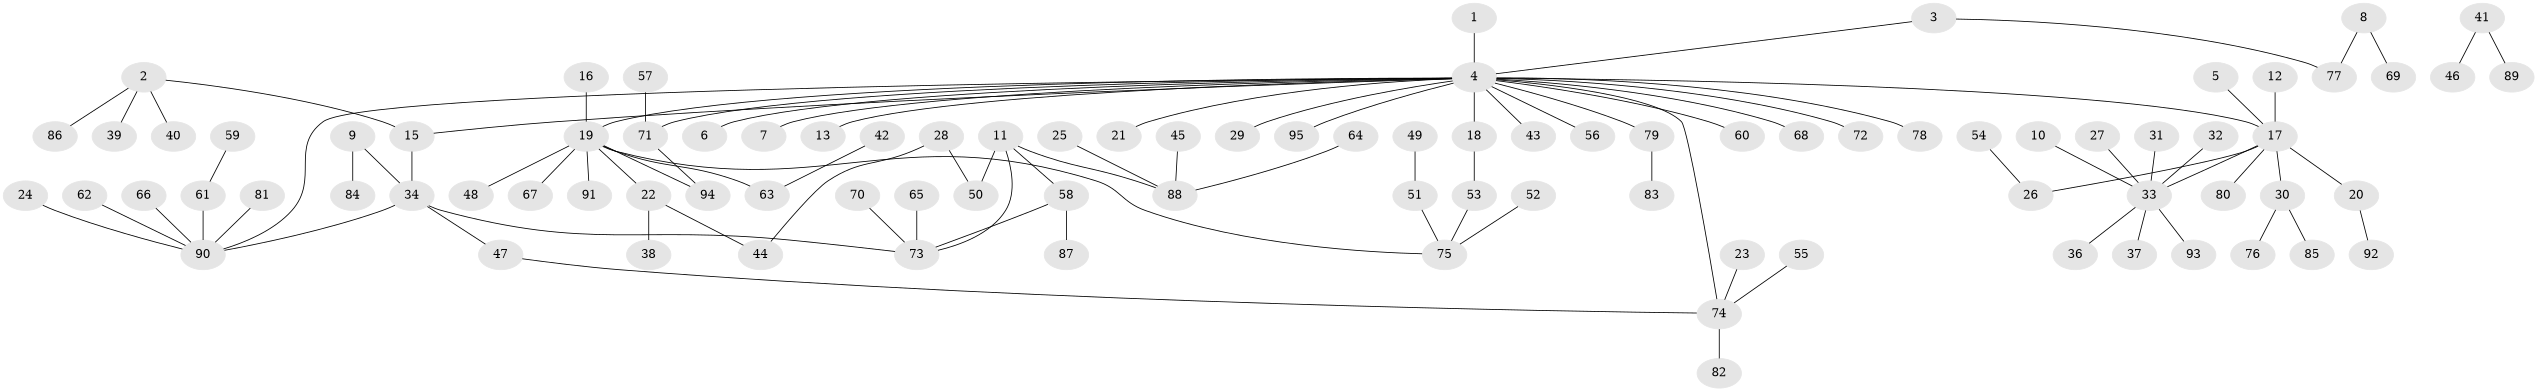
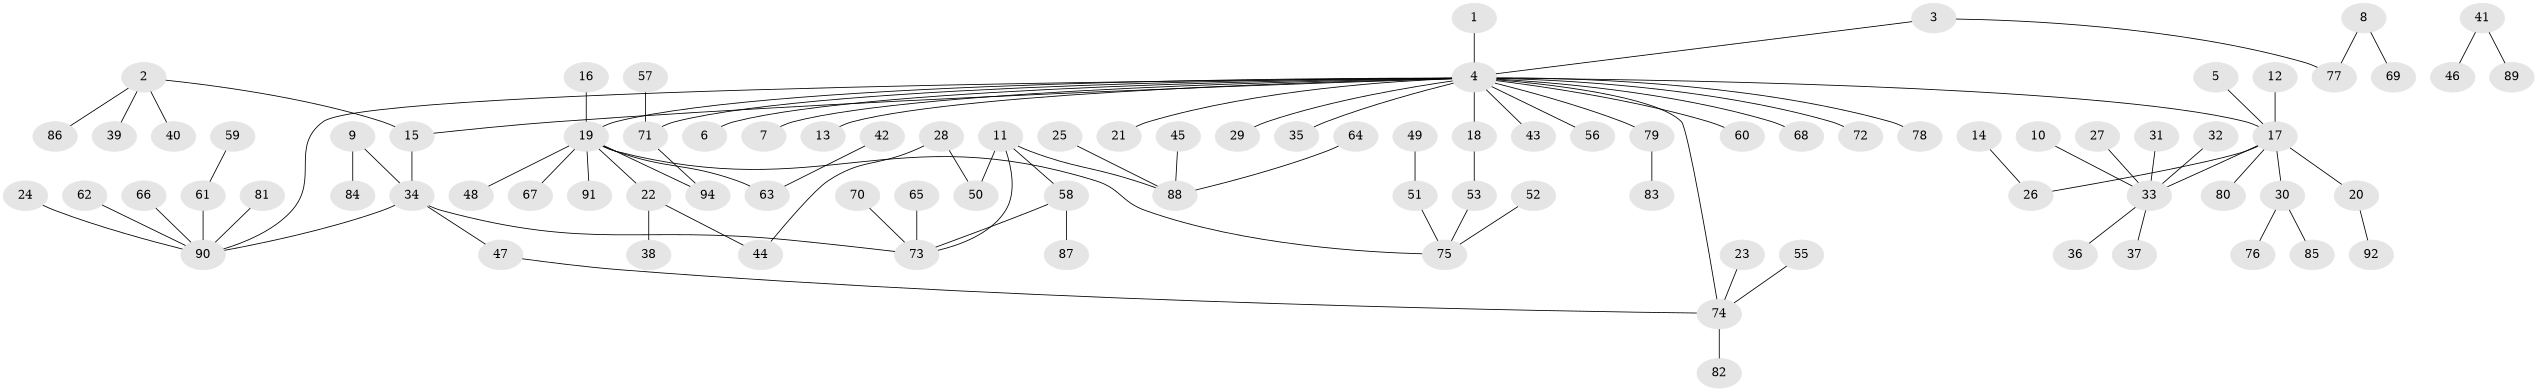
(1297, 136) -> (1297, 136)
(1979, 136) -> (1979, 136)
(2194, 255) -> none
